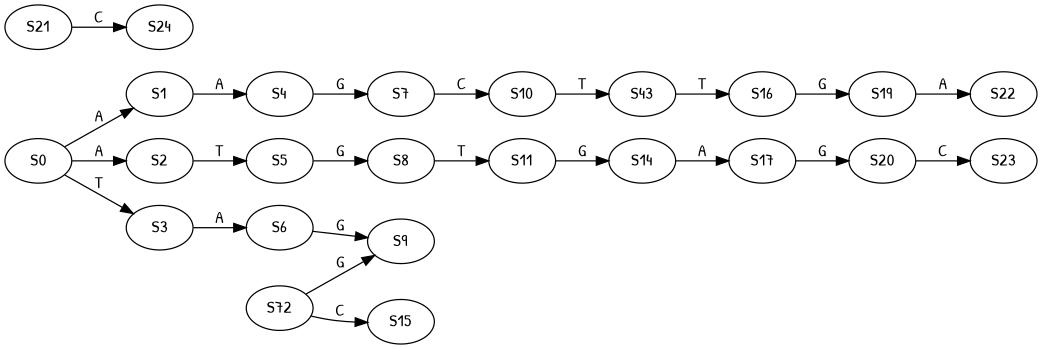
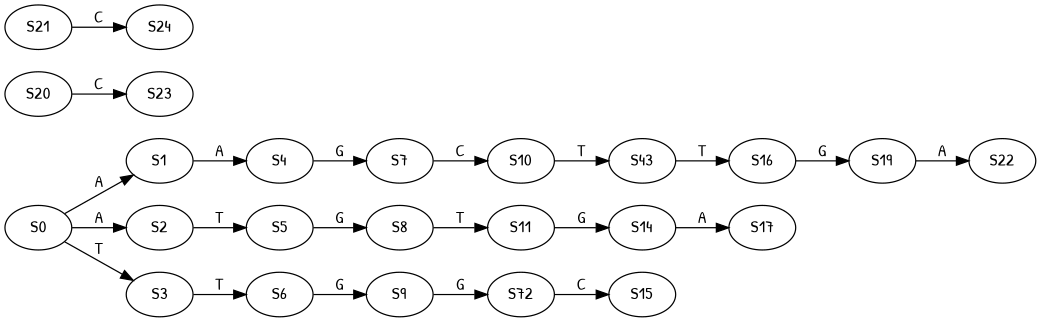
(816, 161) -> none
(220, 218) -> (220, 285)
(335, 278) -> (454, 295)
